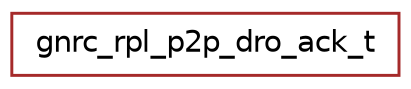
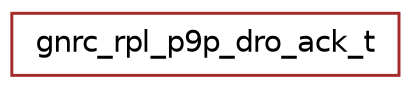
(205, 44) -> (205, 44)
